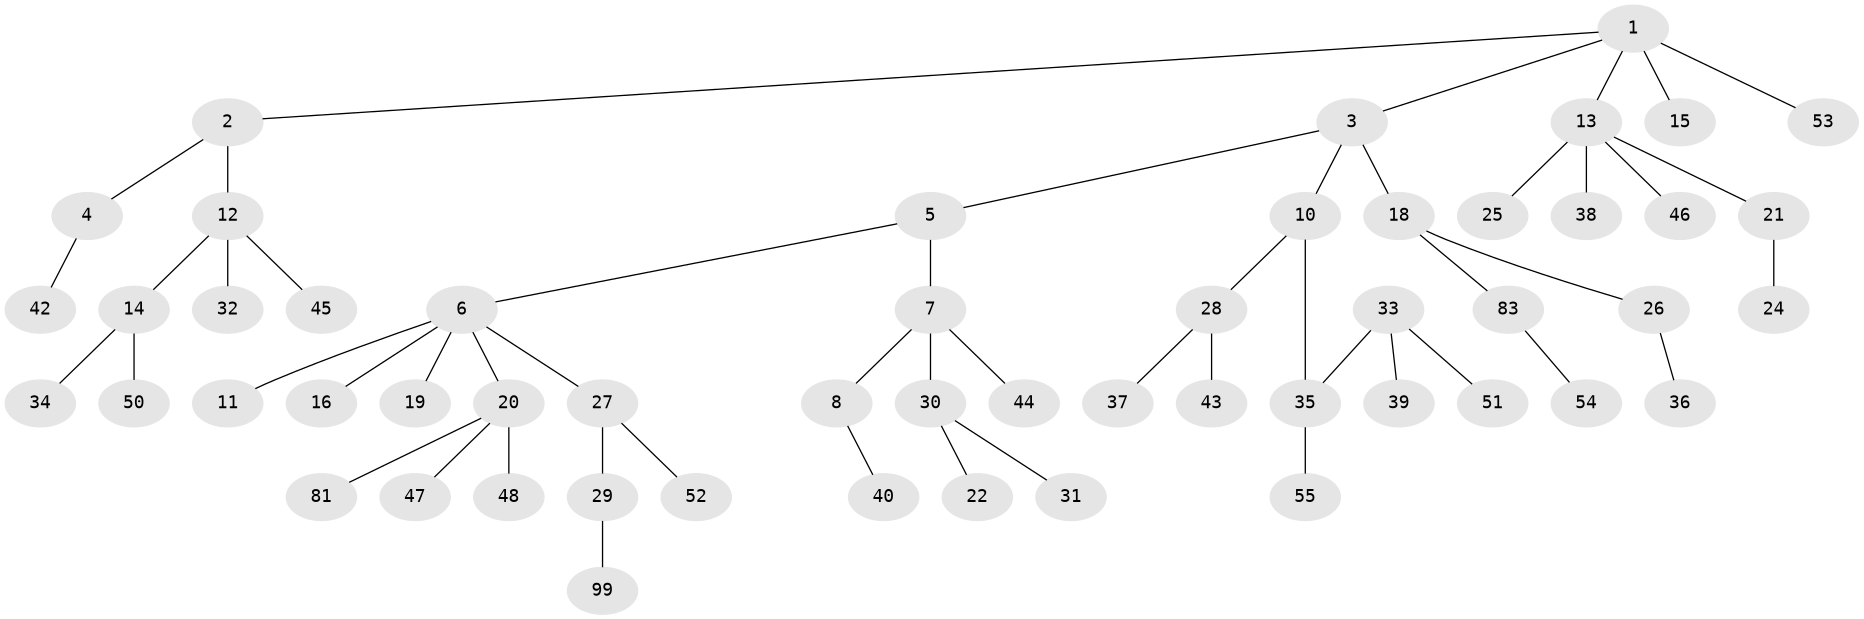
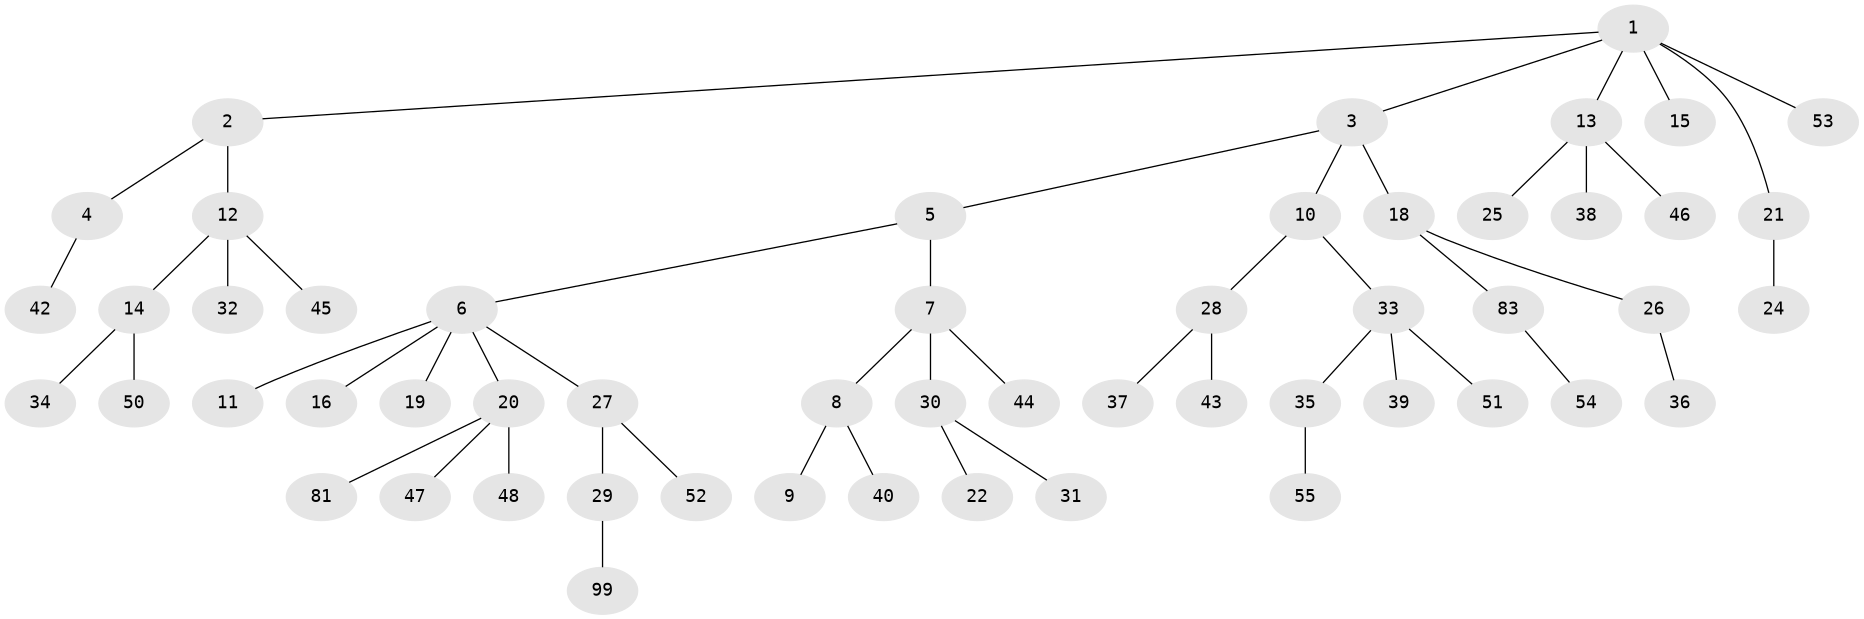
(1680, 169) -> (1732, 106)
(1305, 310) -> (1347, 263)
none -> (790, 497)
